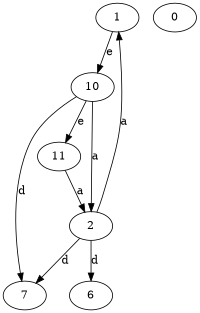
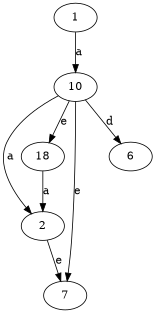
(175, 18) -> none
(110, 52) -> (79, 52)
(120, 128) -> none
(59, 157) -> (43, 157)
(22, 191) -> (78, 191)
(91, 257) -> (101, 119)
(65, 261) -> (59, 261)
